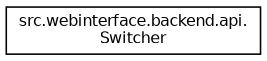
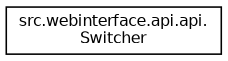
(133, 31) -> (114, 31)
